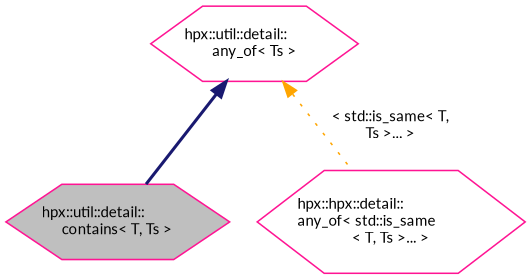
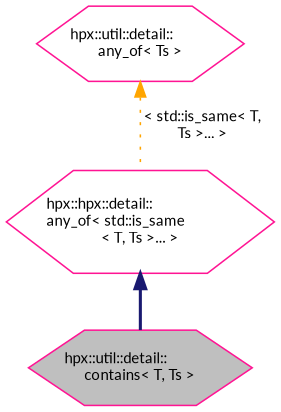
(181, 139) -> (140, 310)
